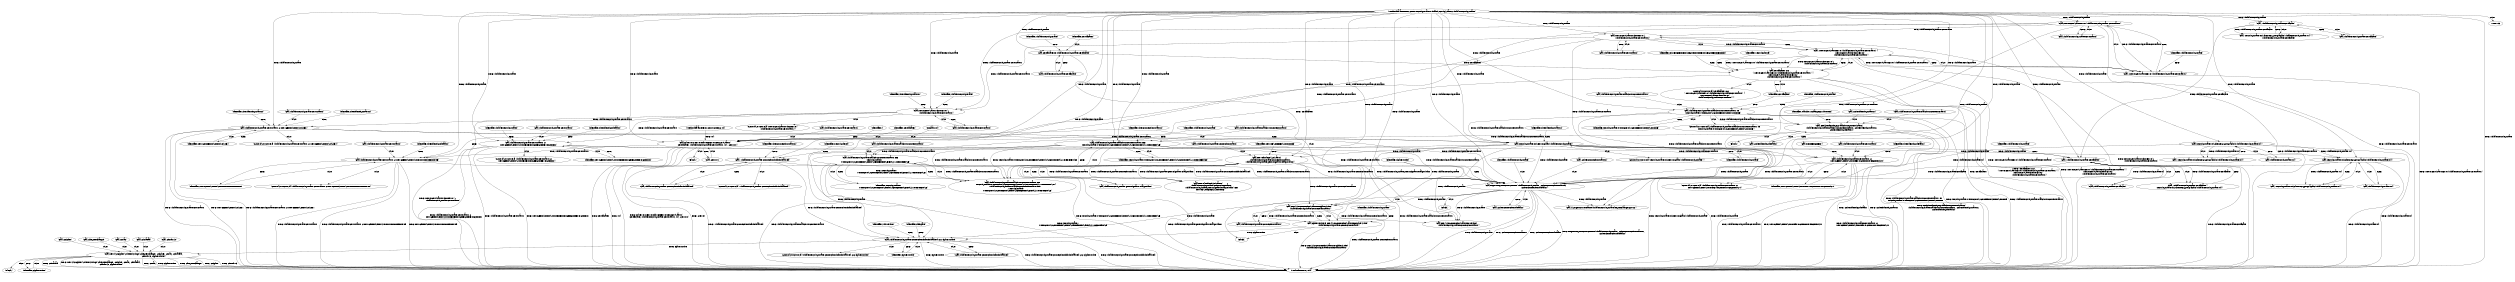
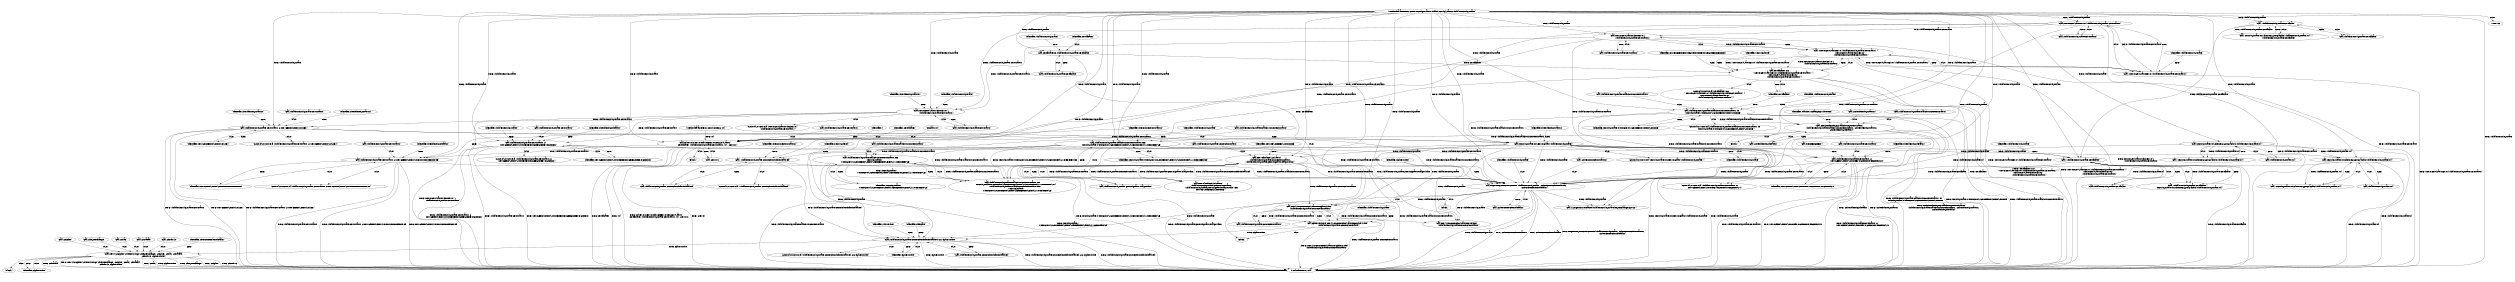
none -> (207, 240)
(820, 267) -> none
